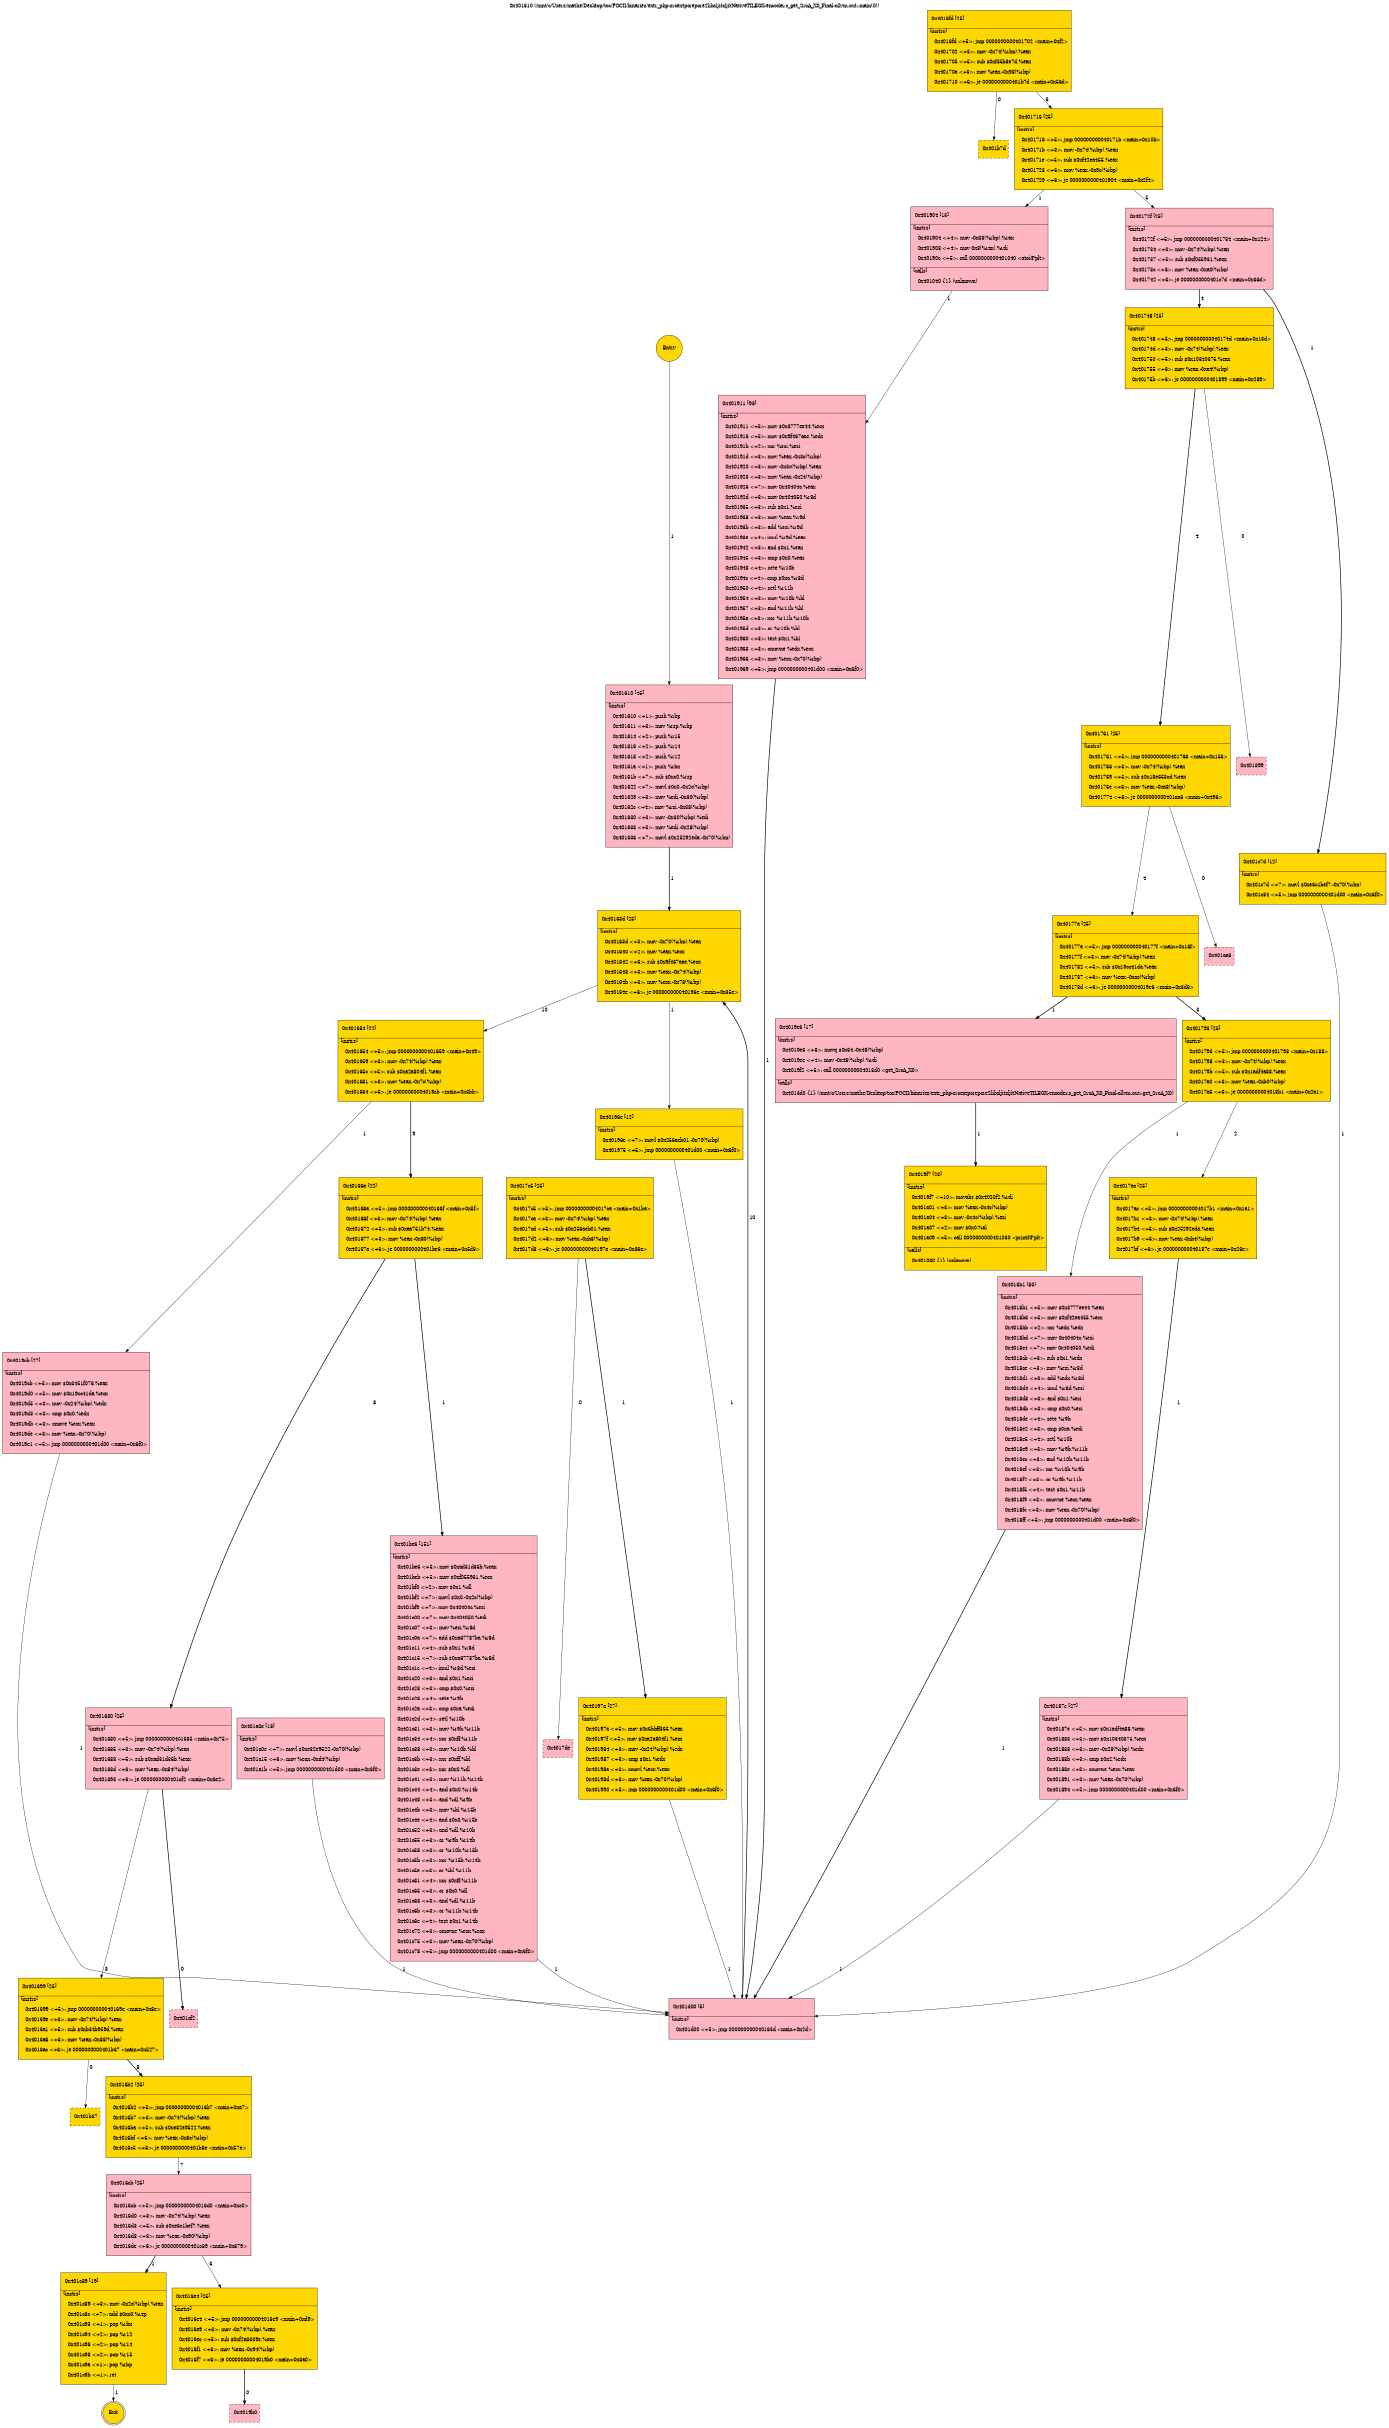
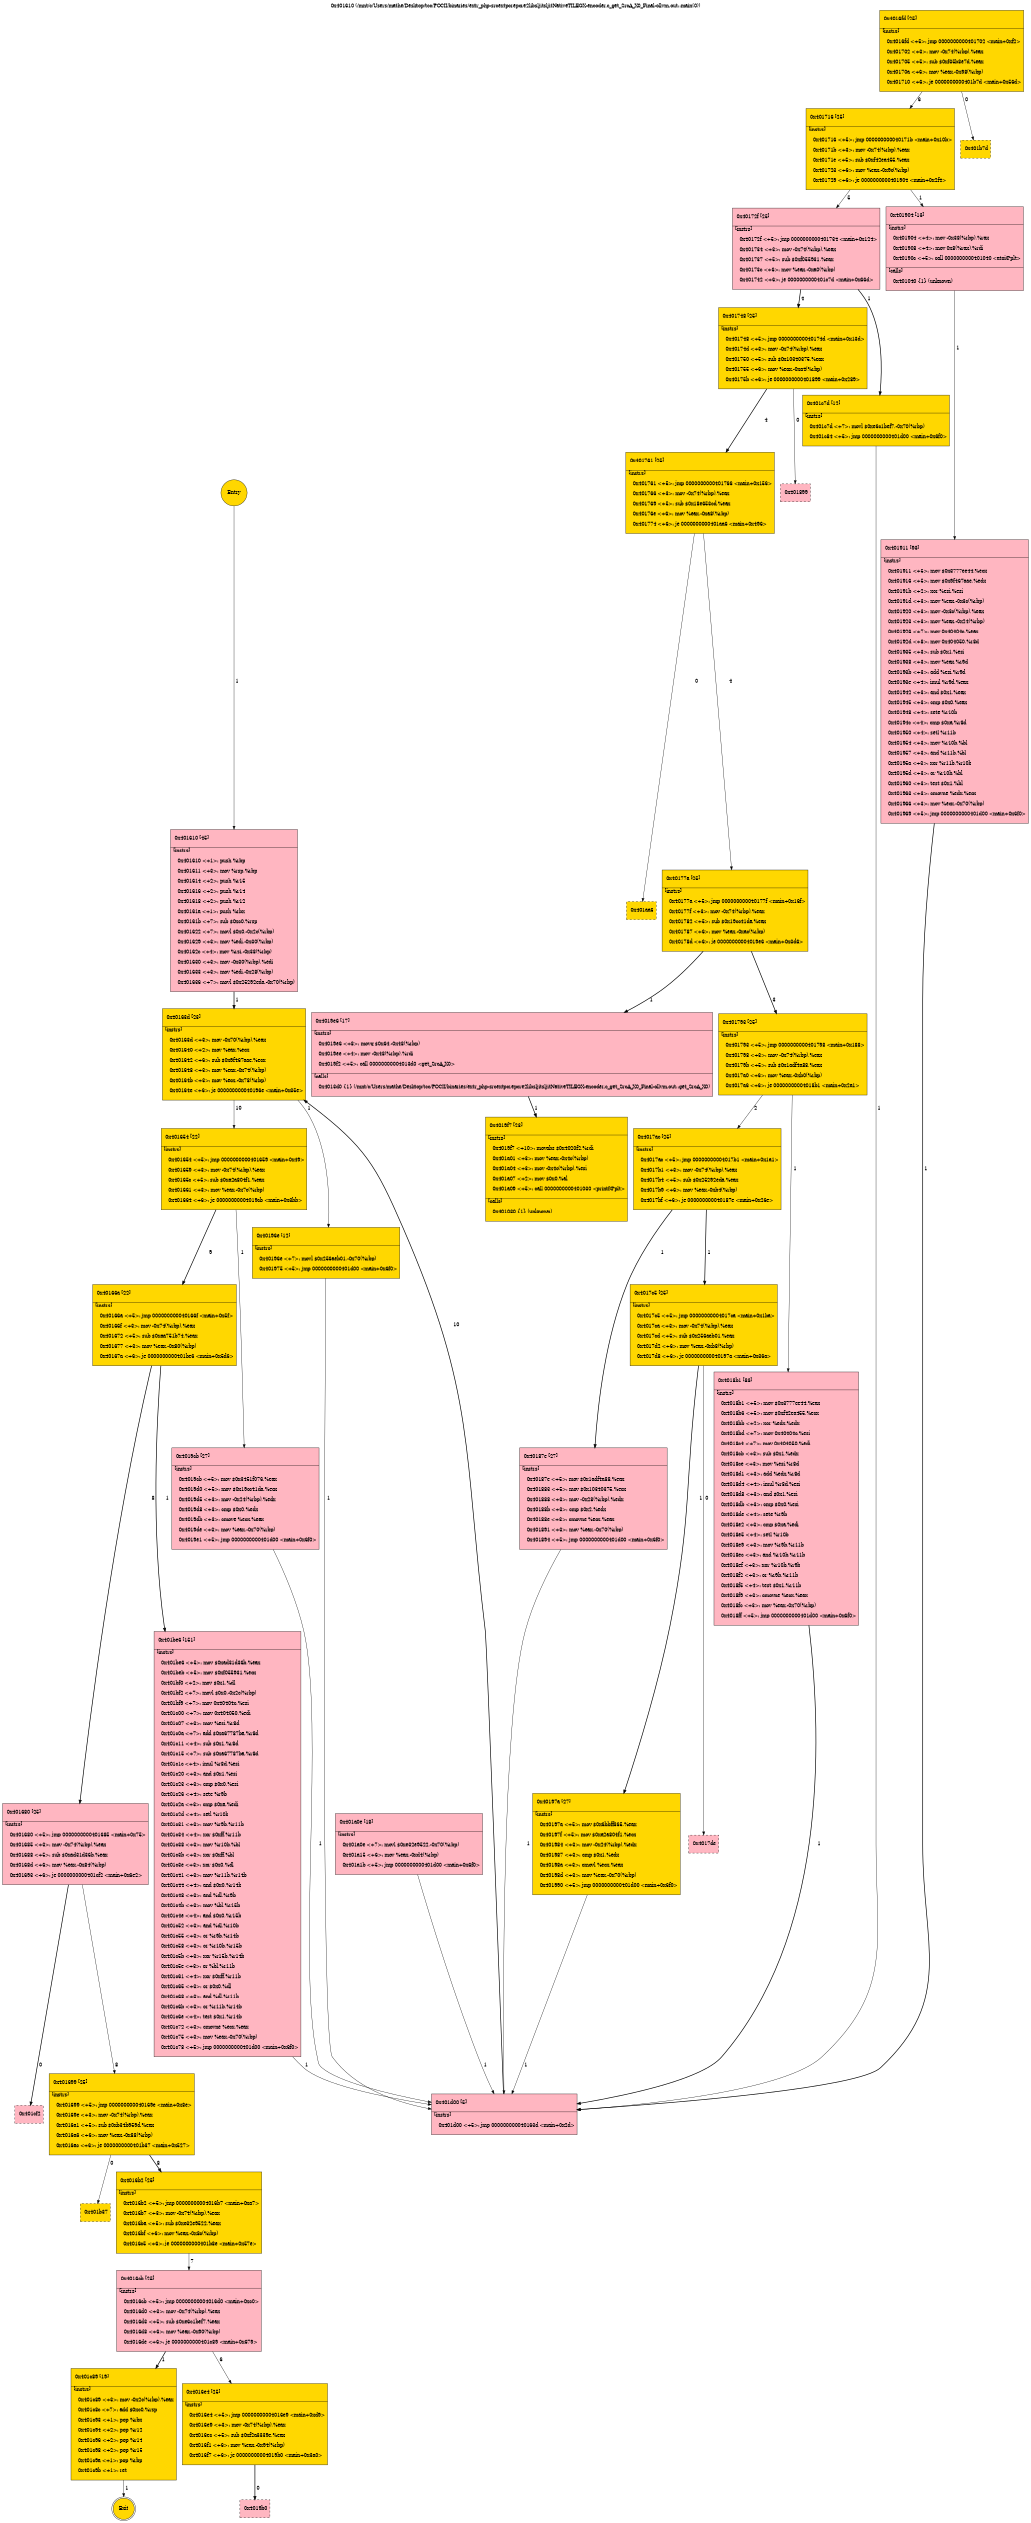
(1219, 956) -> (641, 911)
none -> (706, 1245)
